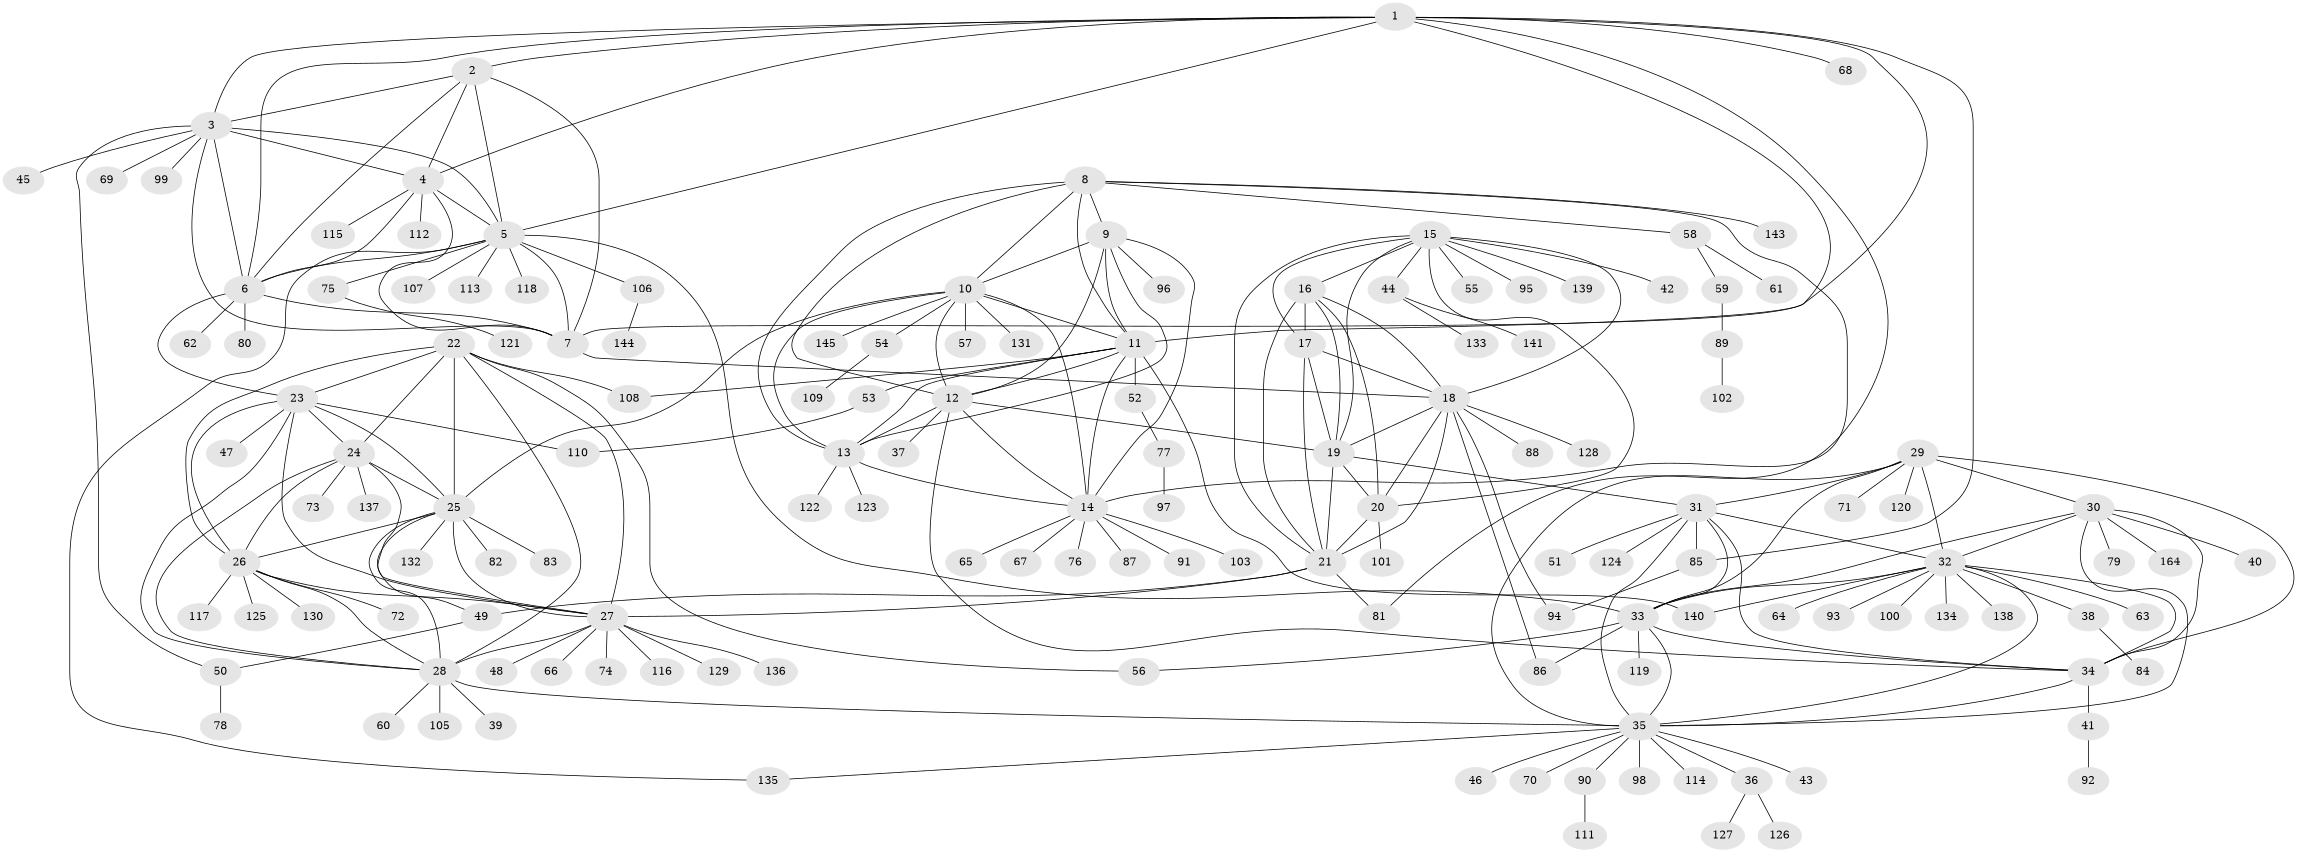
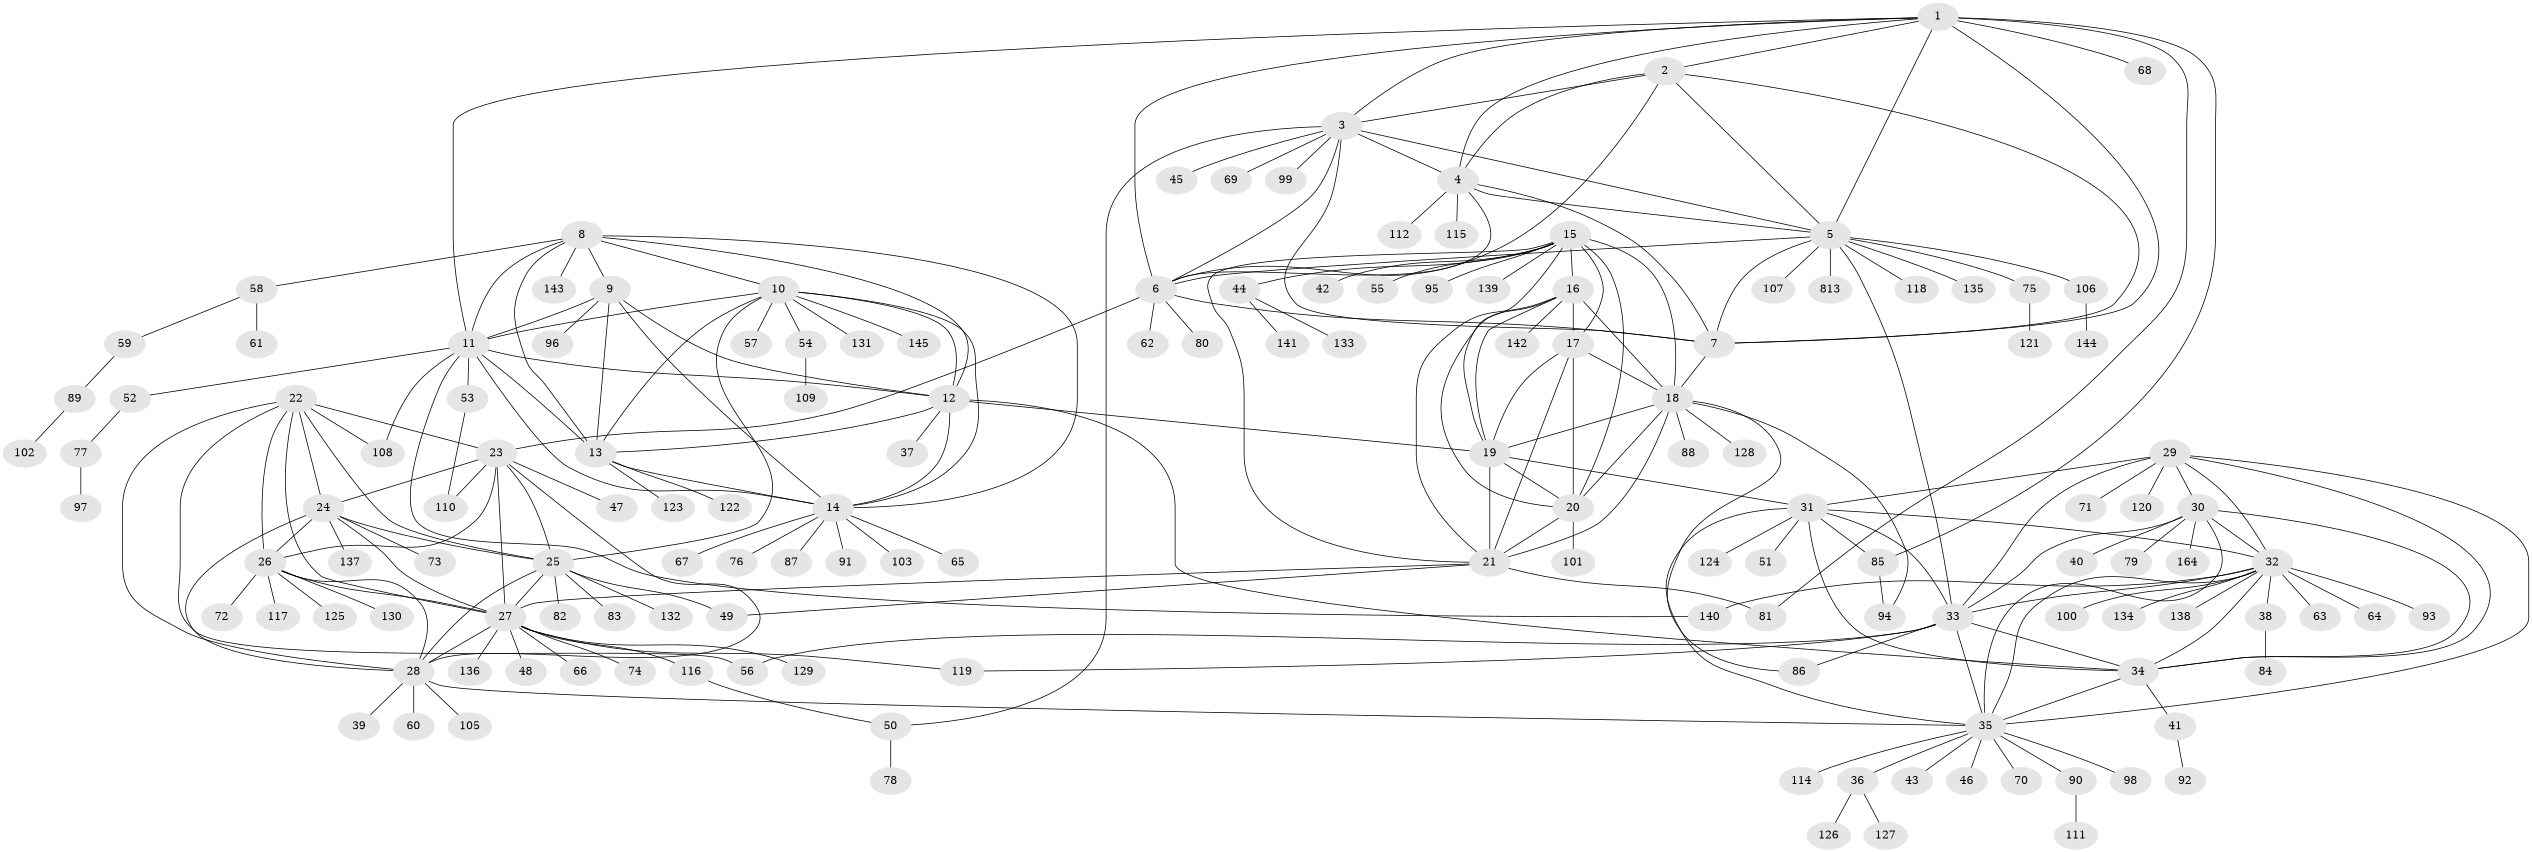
(1036, 262) -> none
(470, 290) -> (1830, 290)
none -> (1517, 344)
none -> (1573, 423)
(347, 535) -> none
(352, 646) -> (797, 707)
none -> (825, 658)
(1204, 754) -> none
